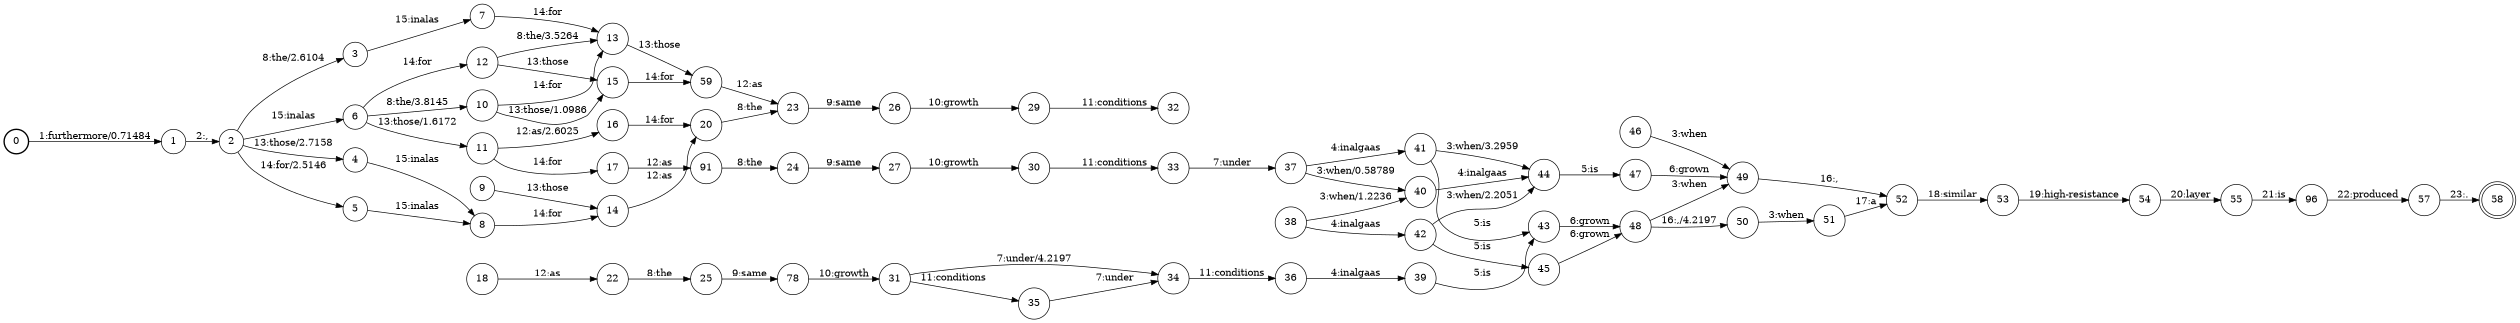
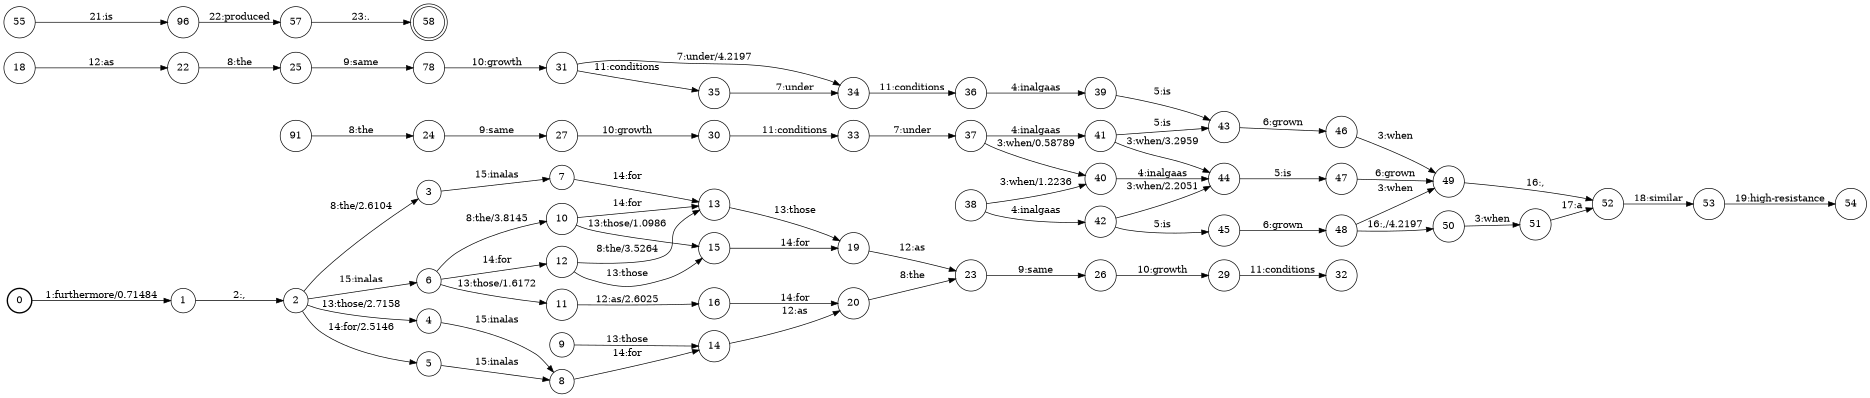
(706, 82) -> (854, 248)
(613, 168) -> none
(2187, 200) -> none
(1586, 227) -> (1279, 129)
